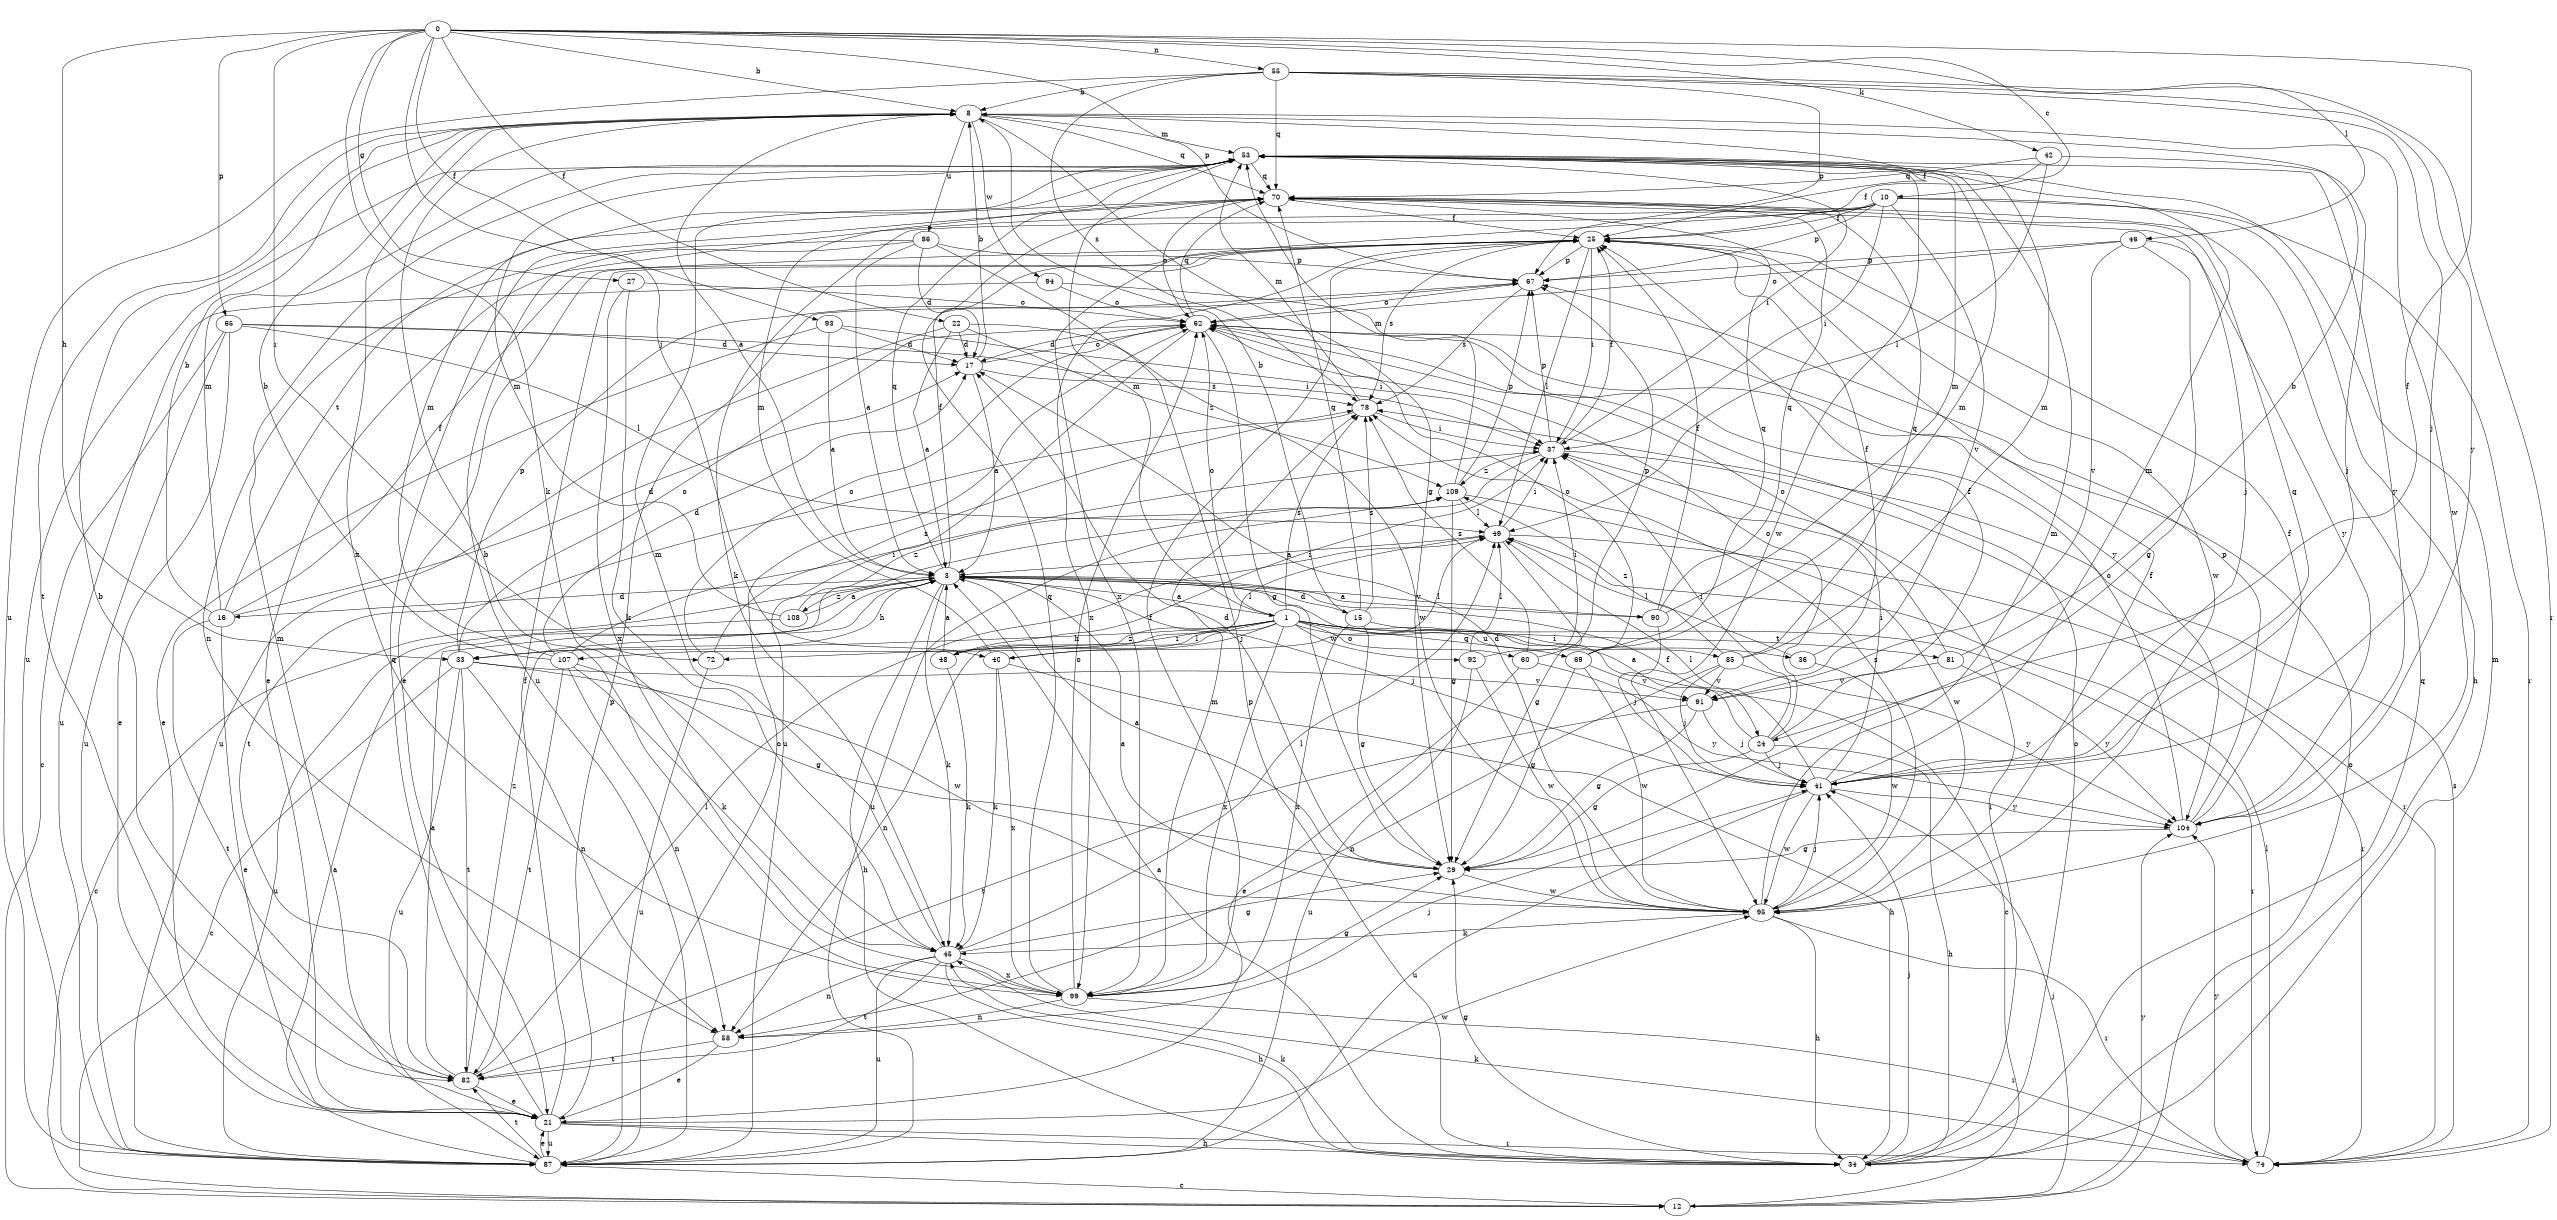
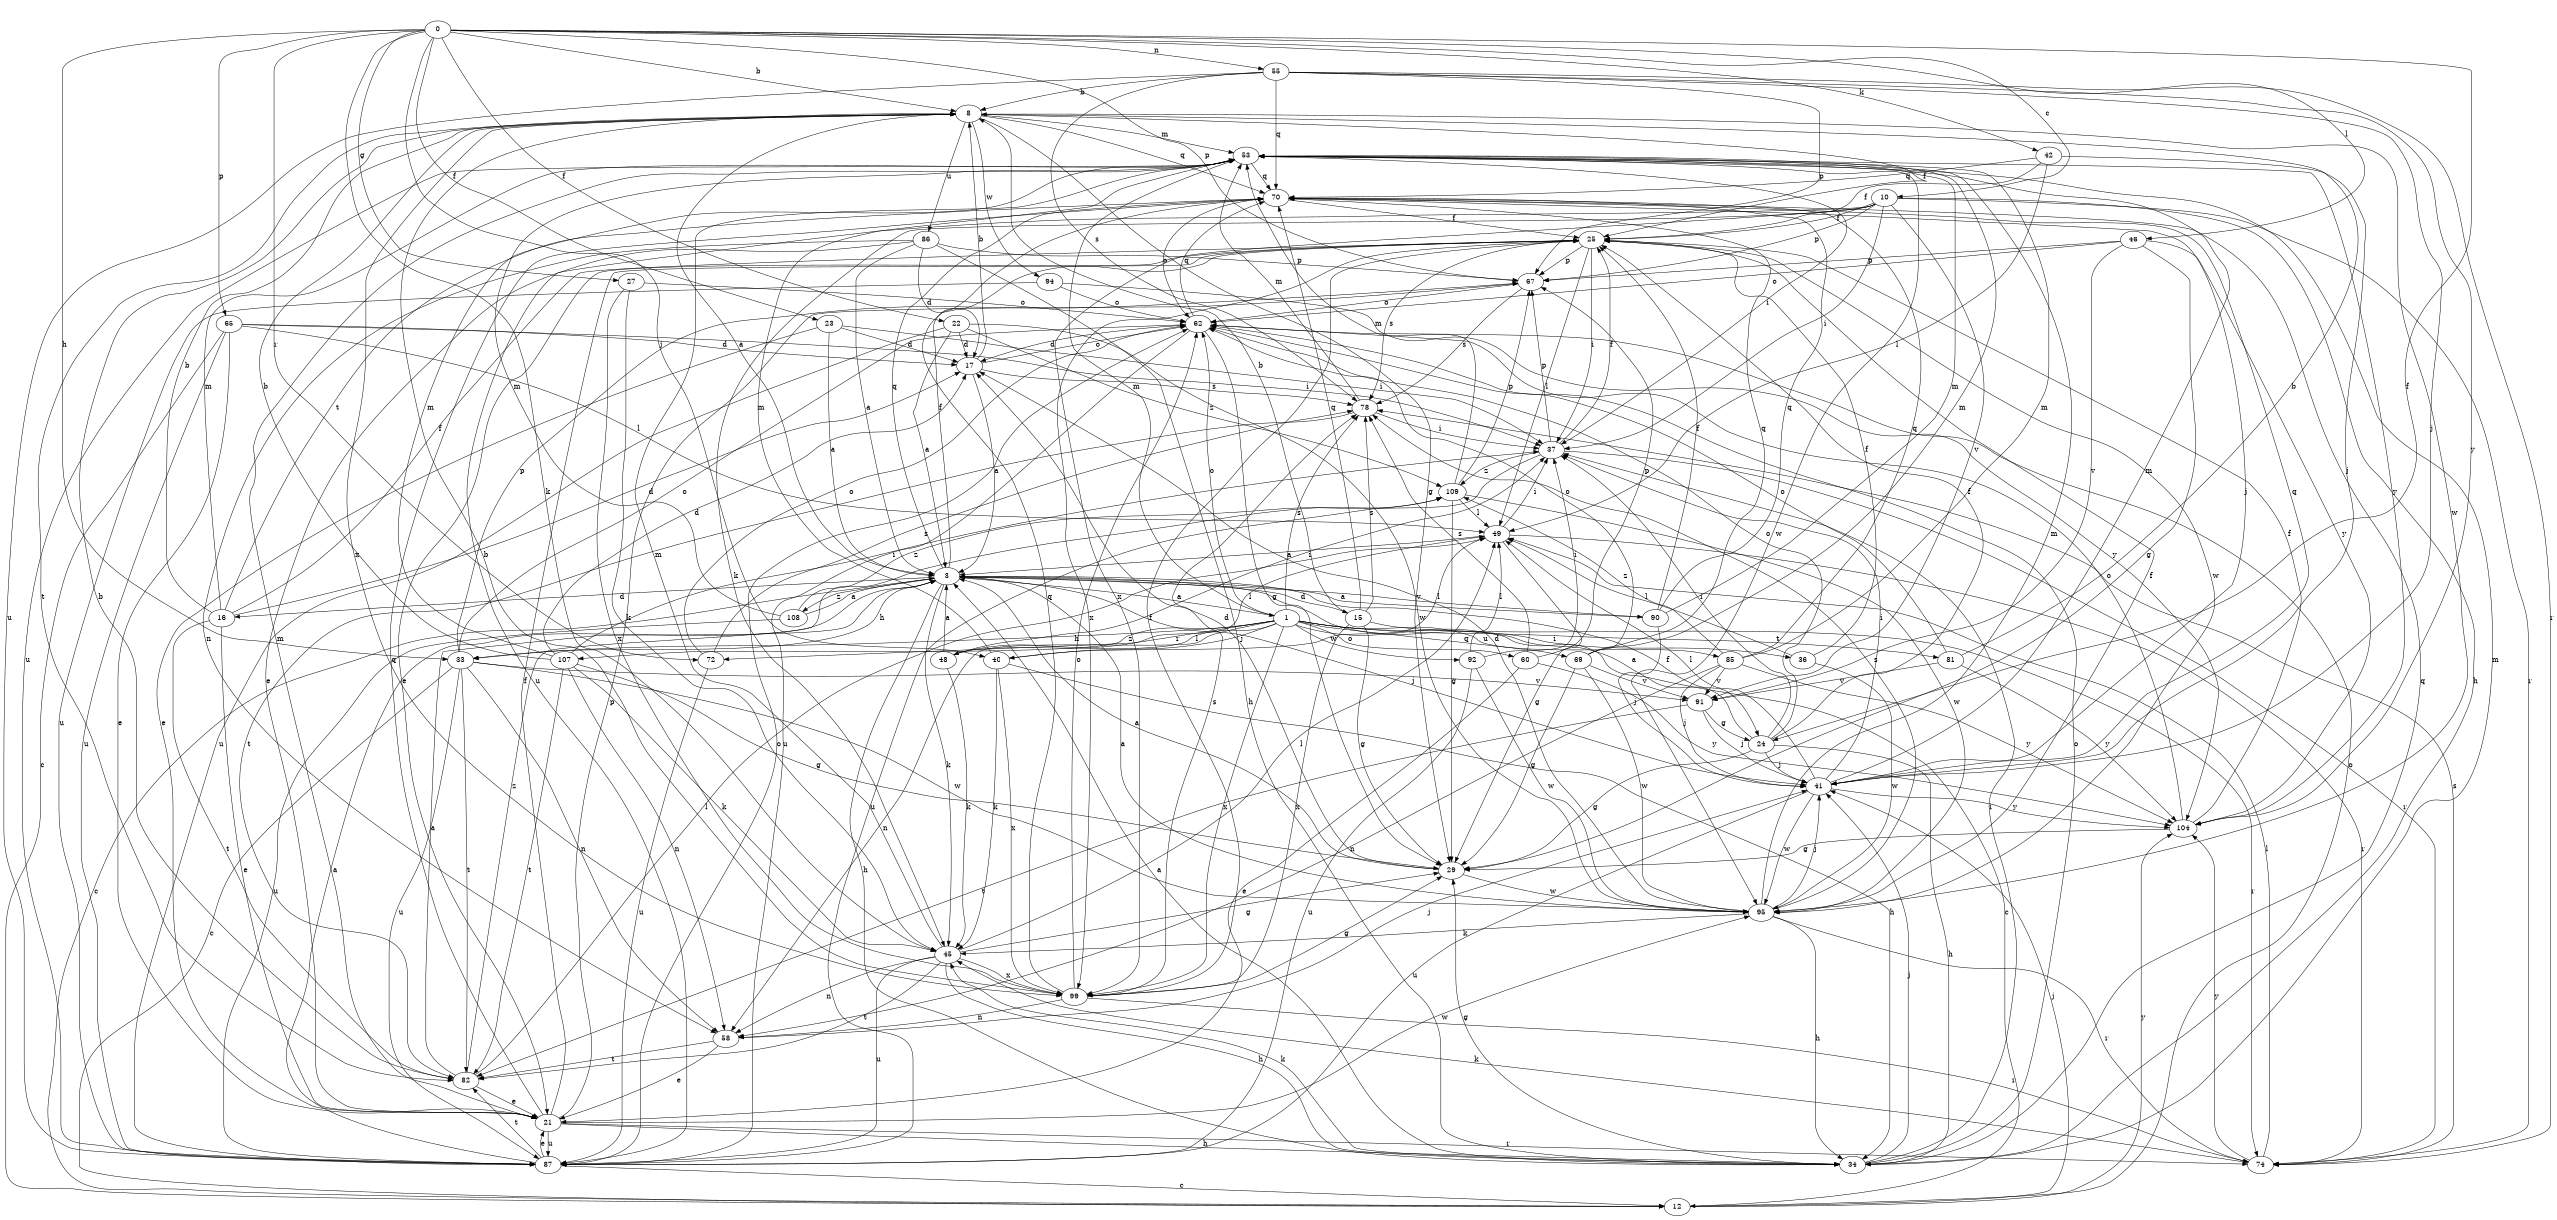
(829, 324) -> (829, 324)
(2028, 458) -> none
(1215, 702) -> (1215, 702)
(1251, 702) -> (1251, 702)
(1583, 790) -> (1723, 728)
